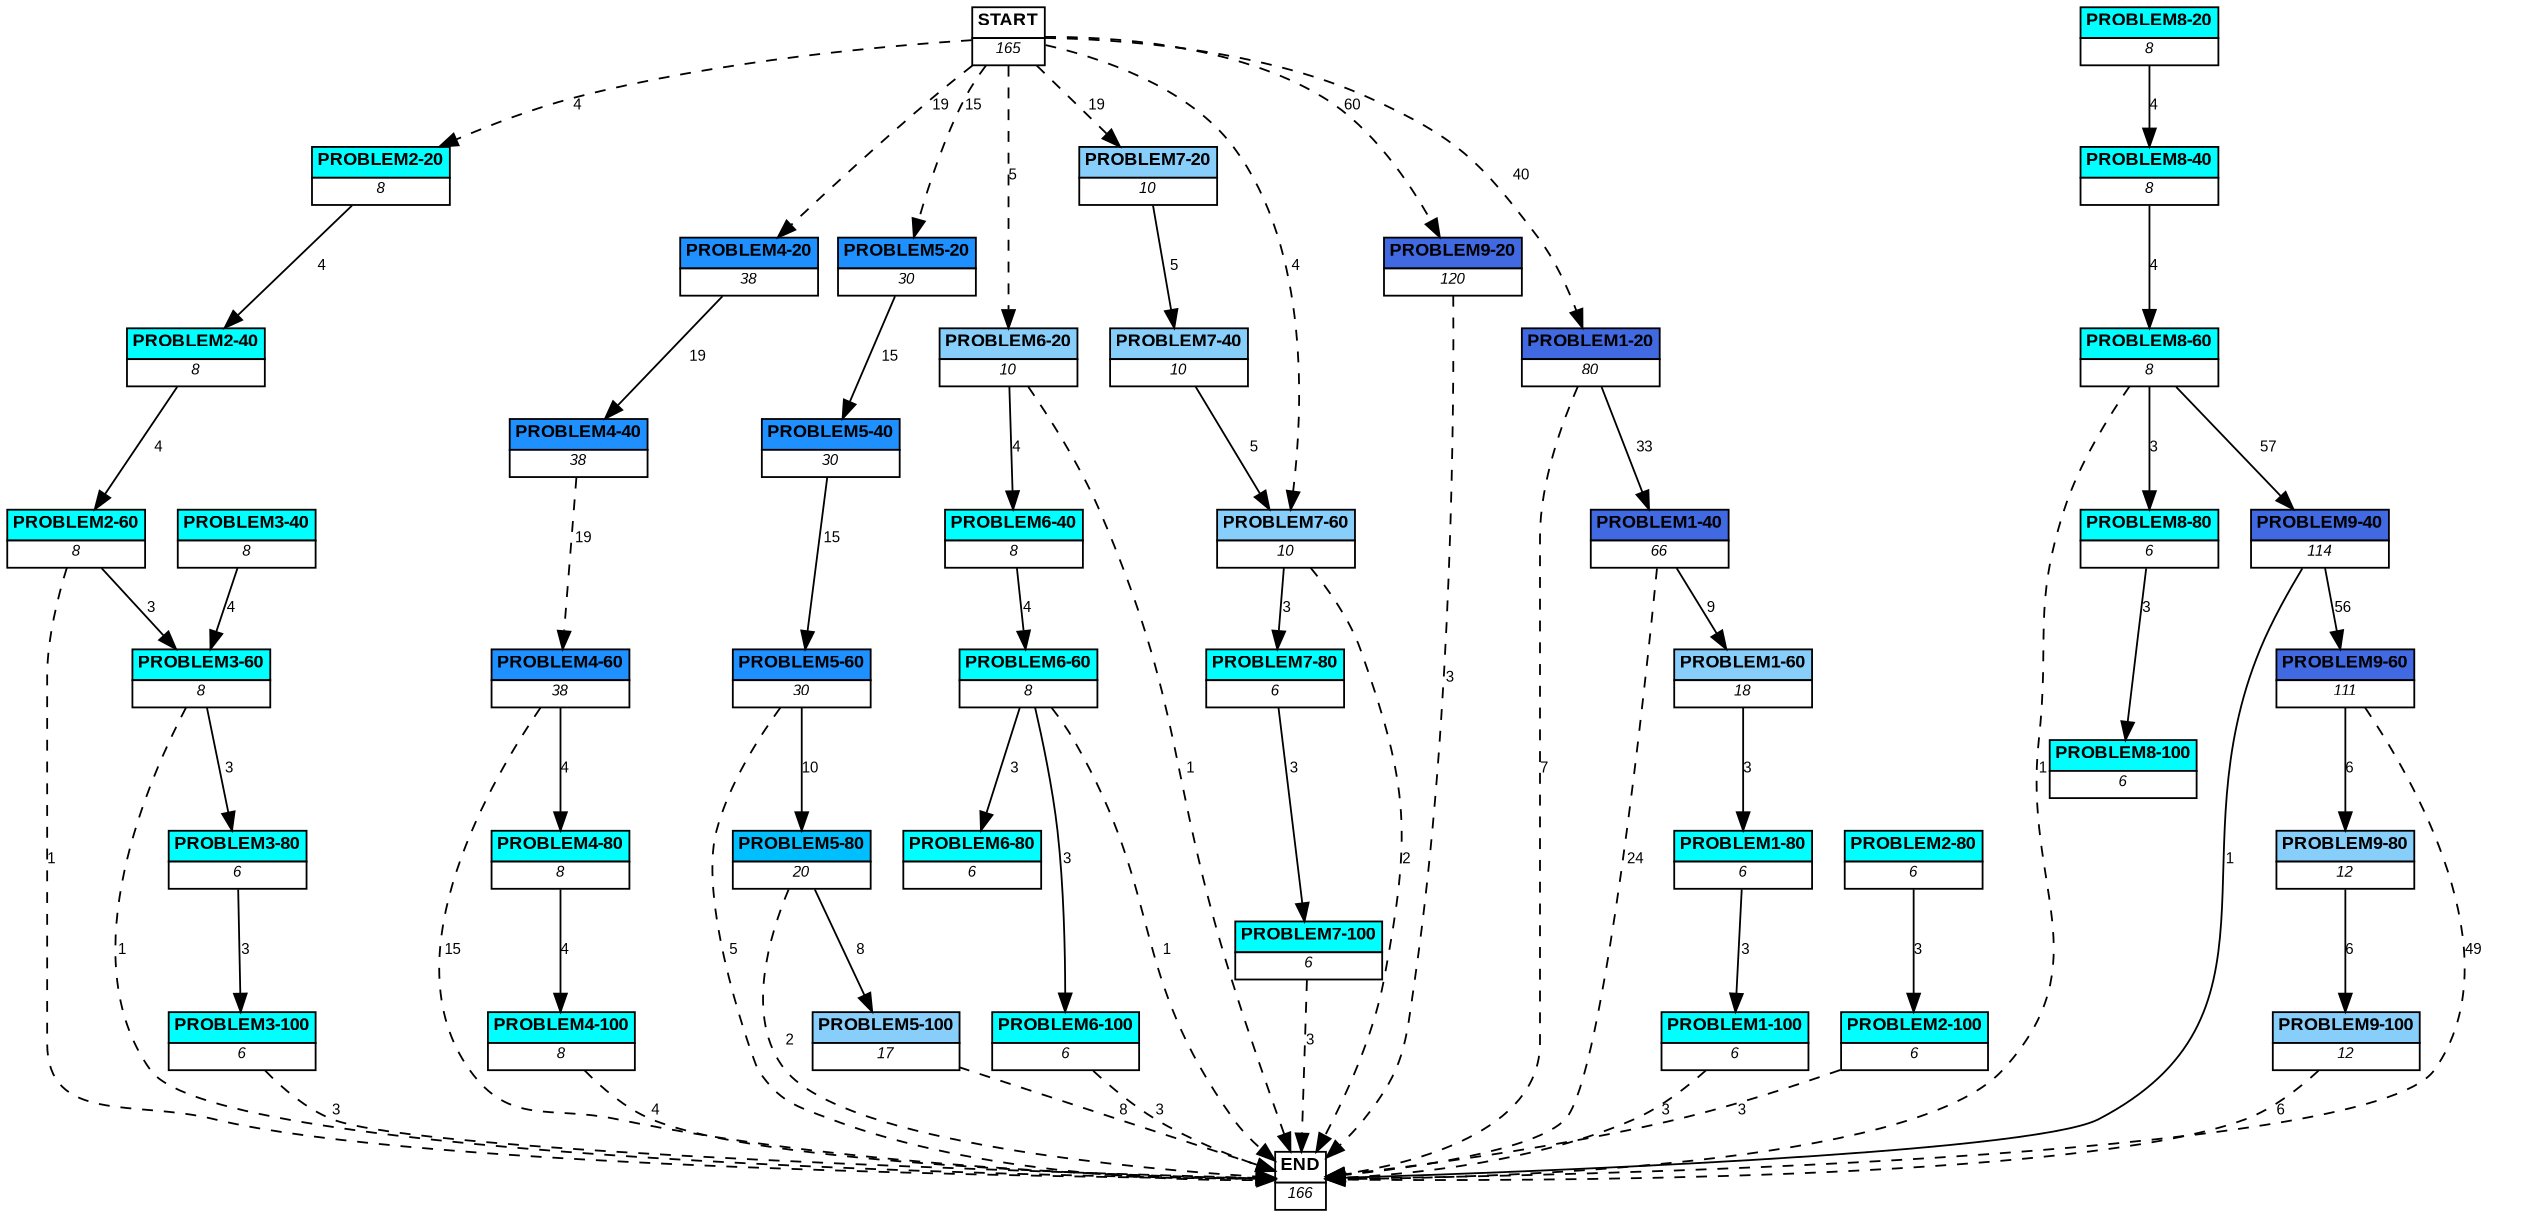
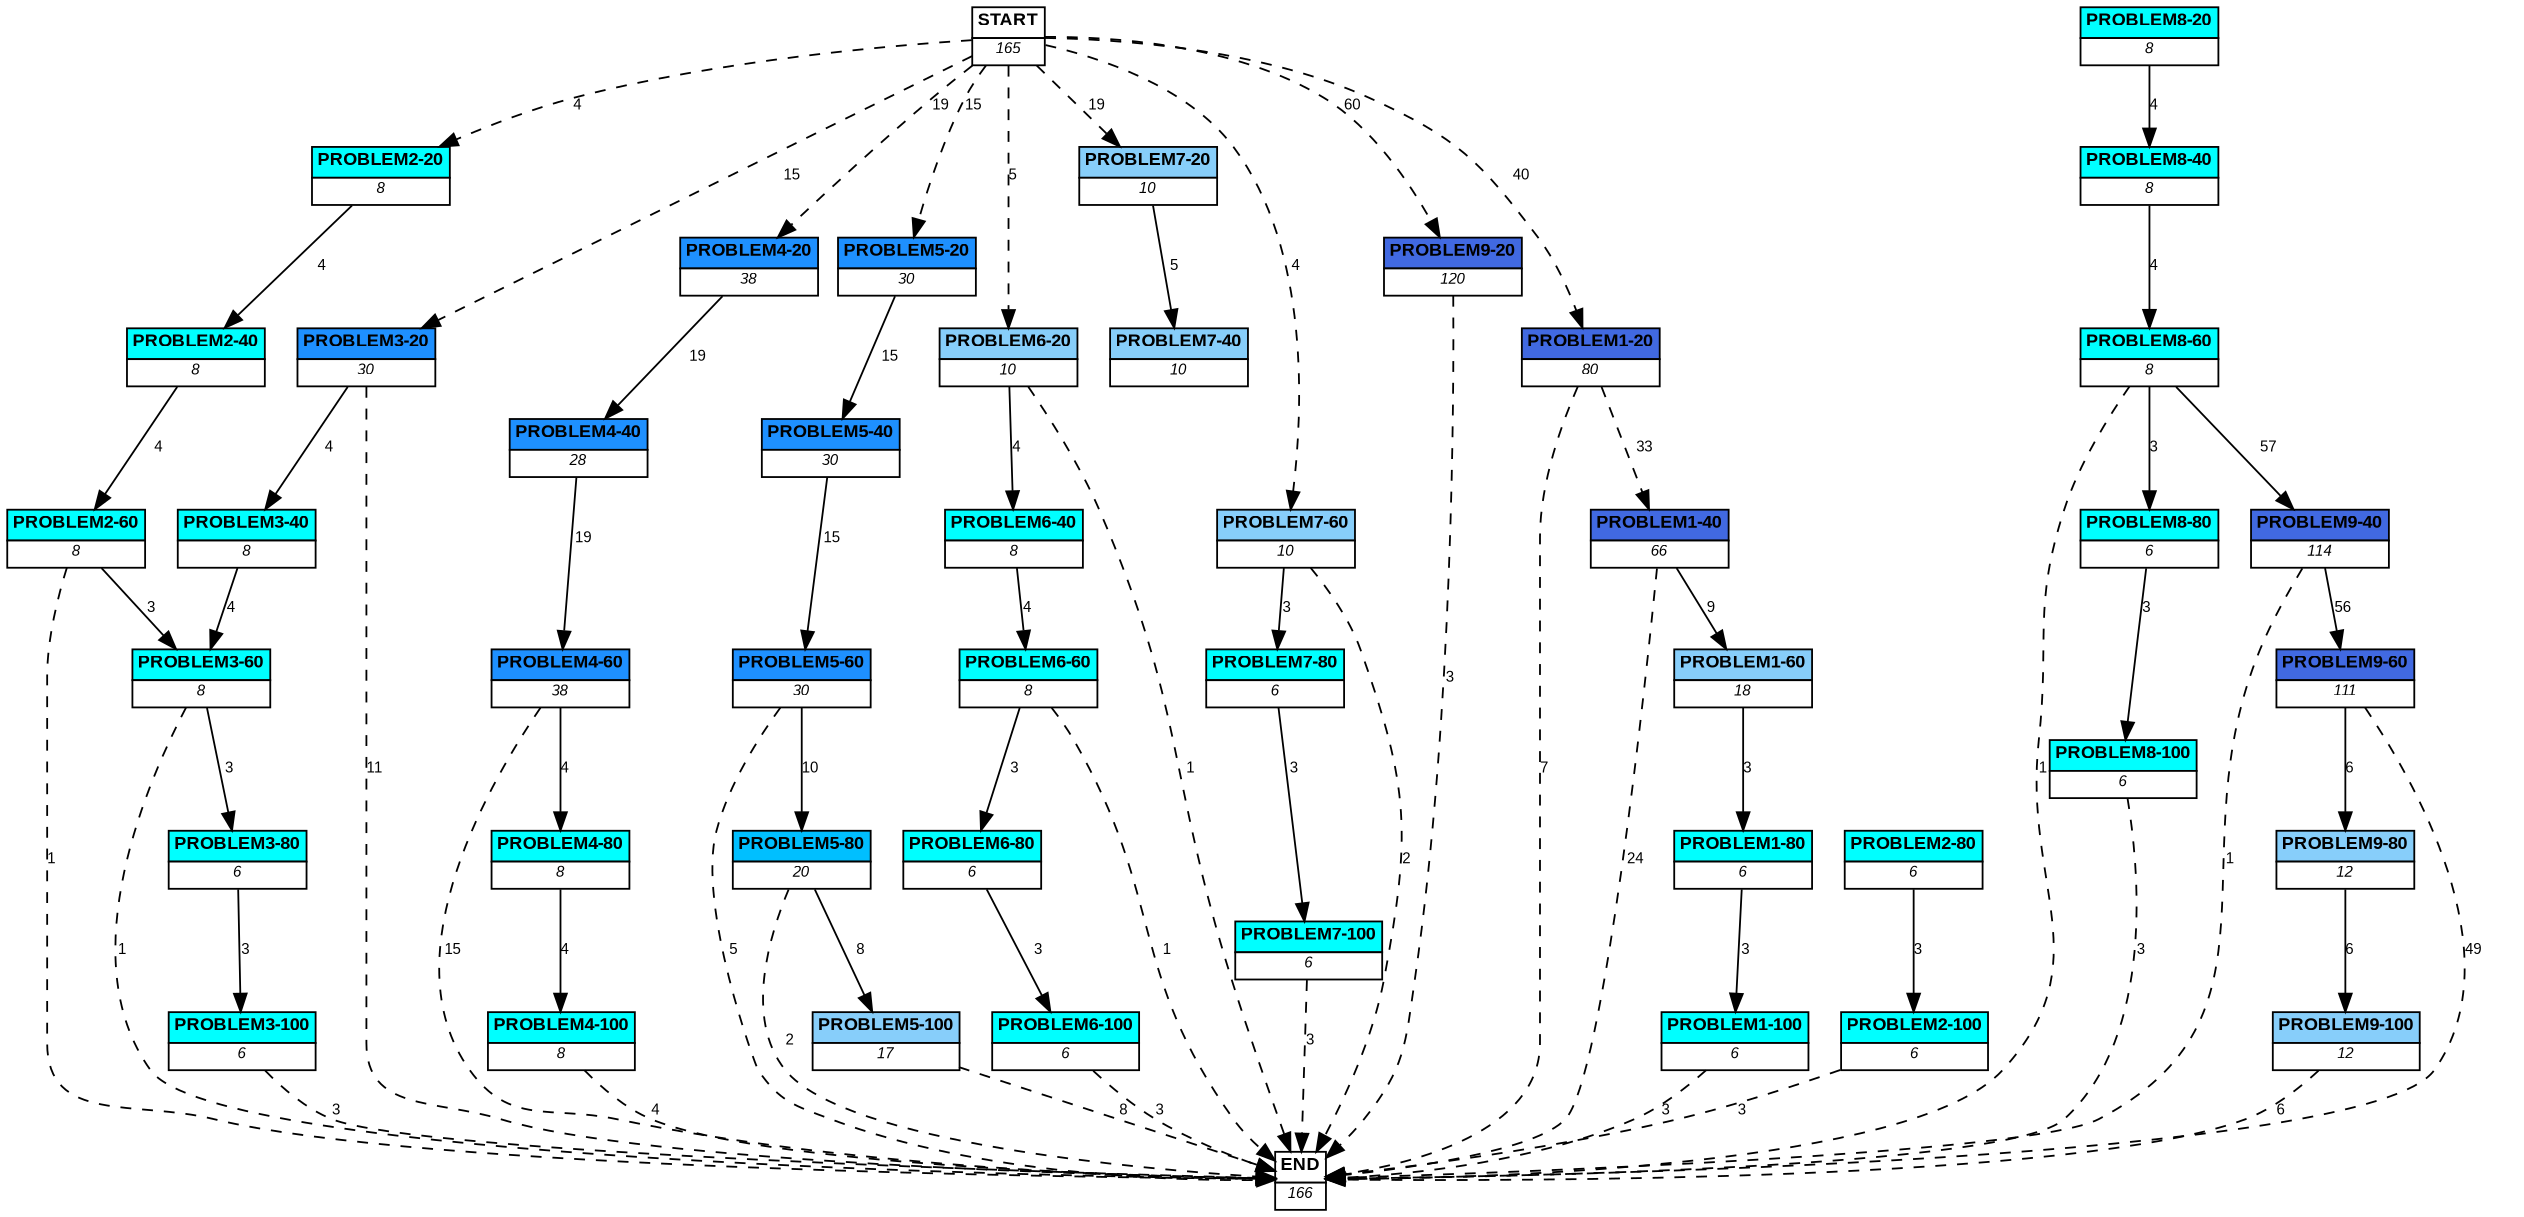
none -> (366, 357)
(1228, 440) -> none
(1622, 440) -> (1622, 440)
(579, 461) -> (579, 461)
(570, 554) -> (570, 554)
(1059, 850) -> (1014, 942)
none -> (2077, 1104)
(2029, 1135) -> (2095, 1120)
